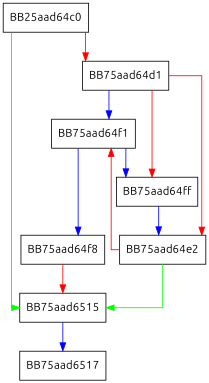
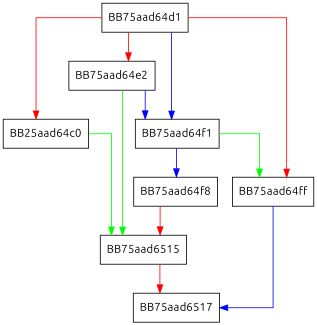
(86, 43) -> (36, 32)
(126, 159) -> (257, 134)
(111, 207) -> (145, 101)
(159, 217) -> (273, 280)
(63, 333) -> (160, 275)
